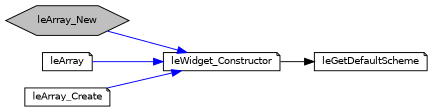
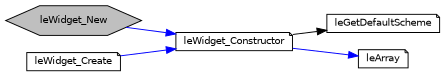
(67, 21) -> (74, 21)
(123, 62) -> (321, 52)
(67, 97) -> (74, 62)
